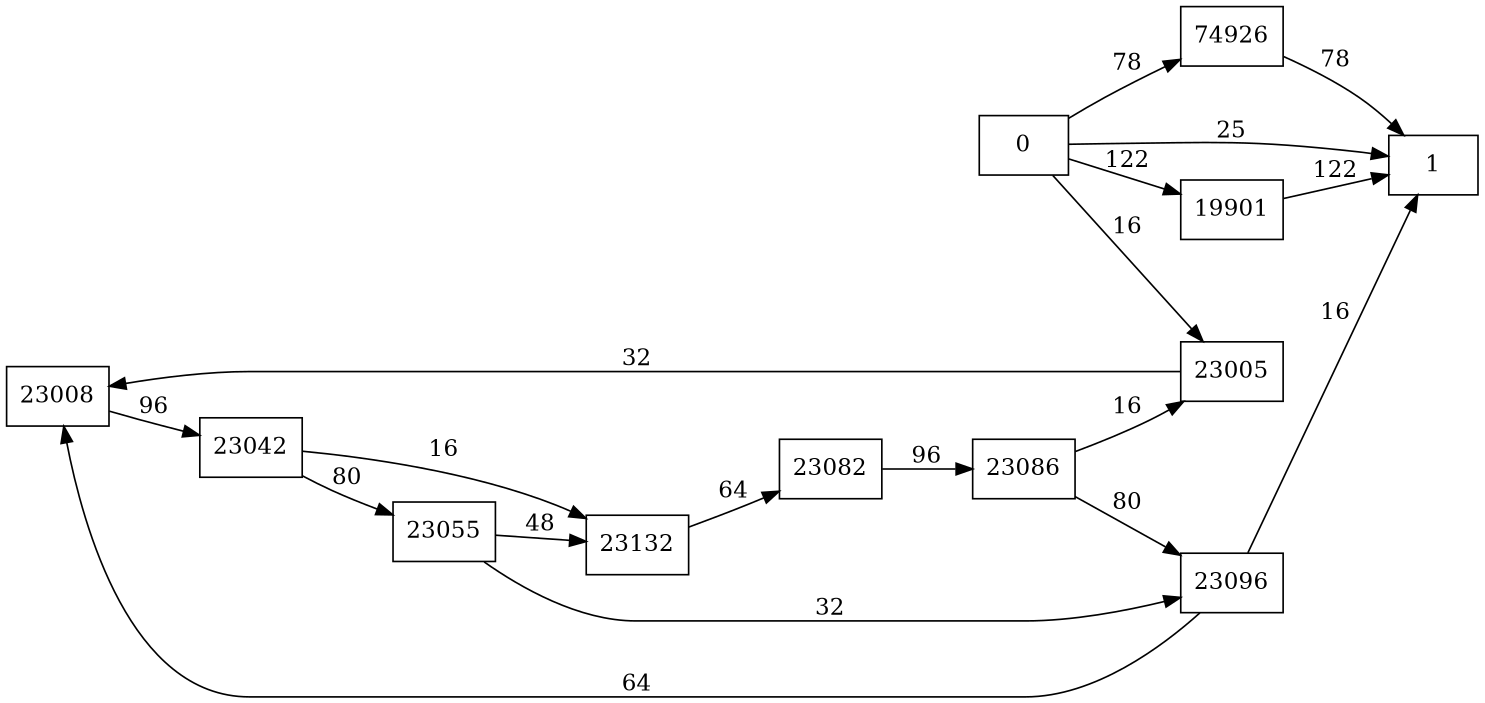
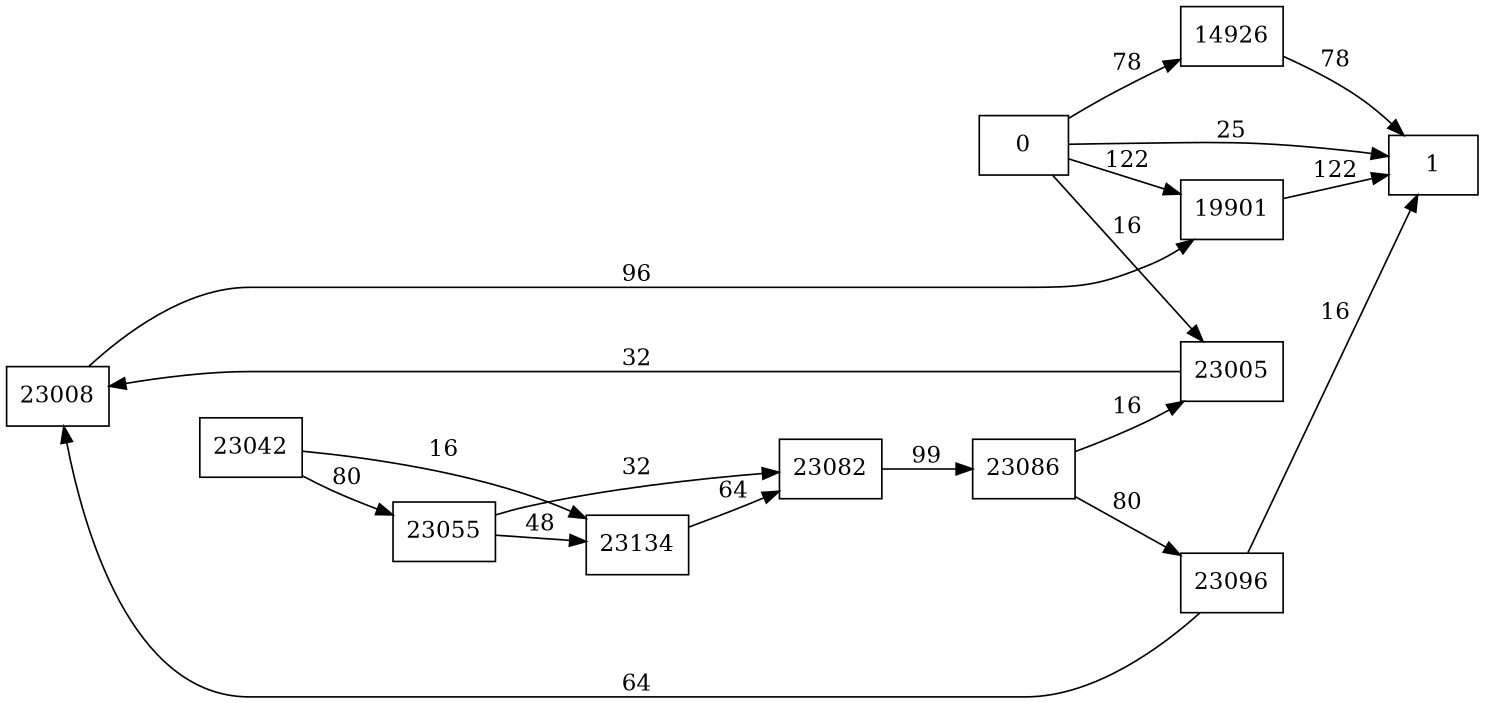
(1232, 36) -> (1232, 36)
(146, 421) -> (627, 287)
(927, 457) -> (927, 457)
(637, 545) -> (637, 545)
(818, 621) -> (628, 488)
